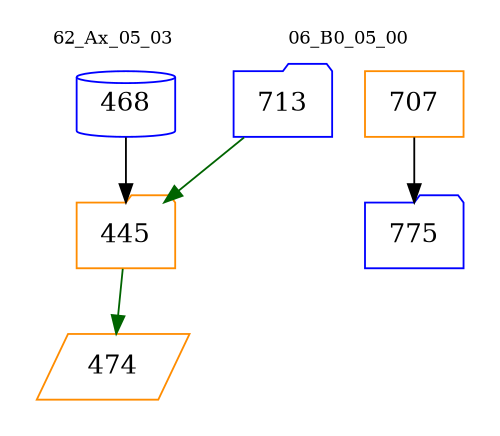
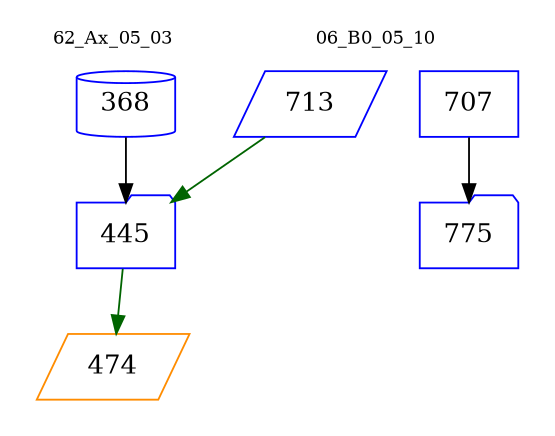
(349, 39) -> (376, 39)
(126, 104) -> (126, 104)
(283, 104) -> (310, 104)
(414, 104) -> (469, 104)
(126, 235) -> (126, 235)
